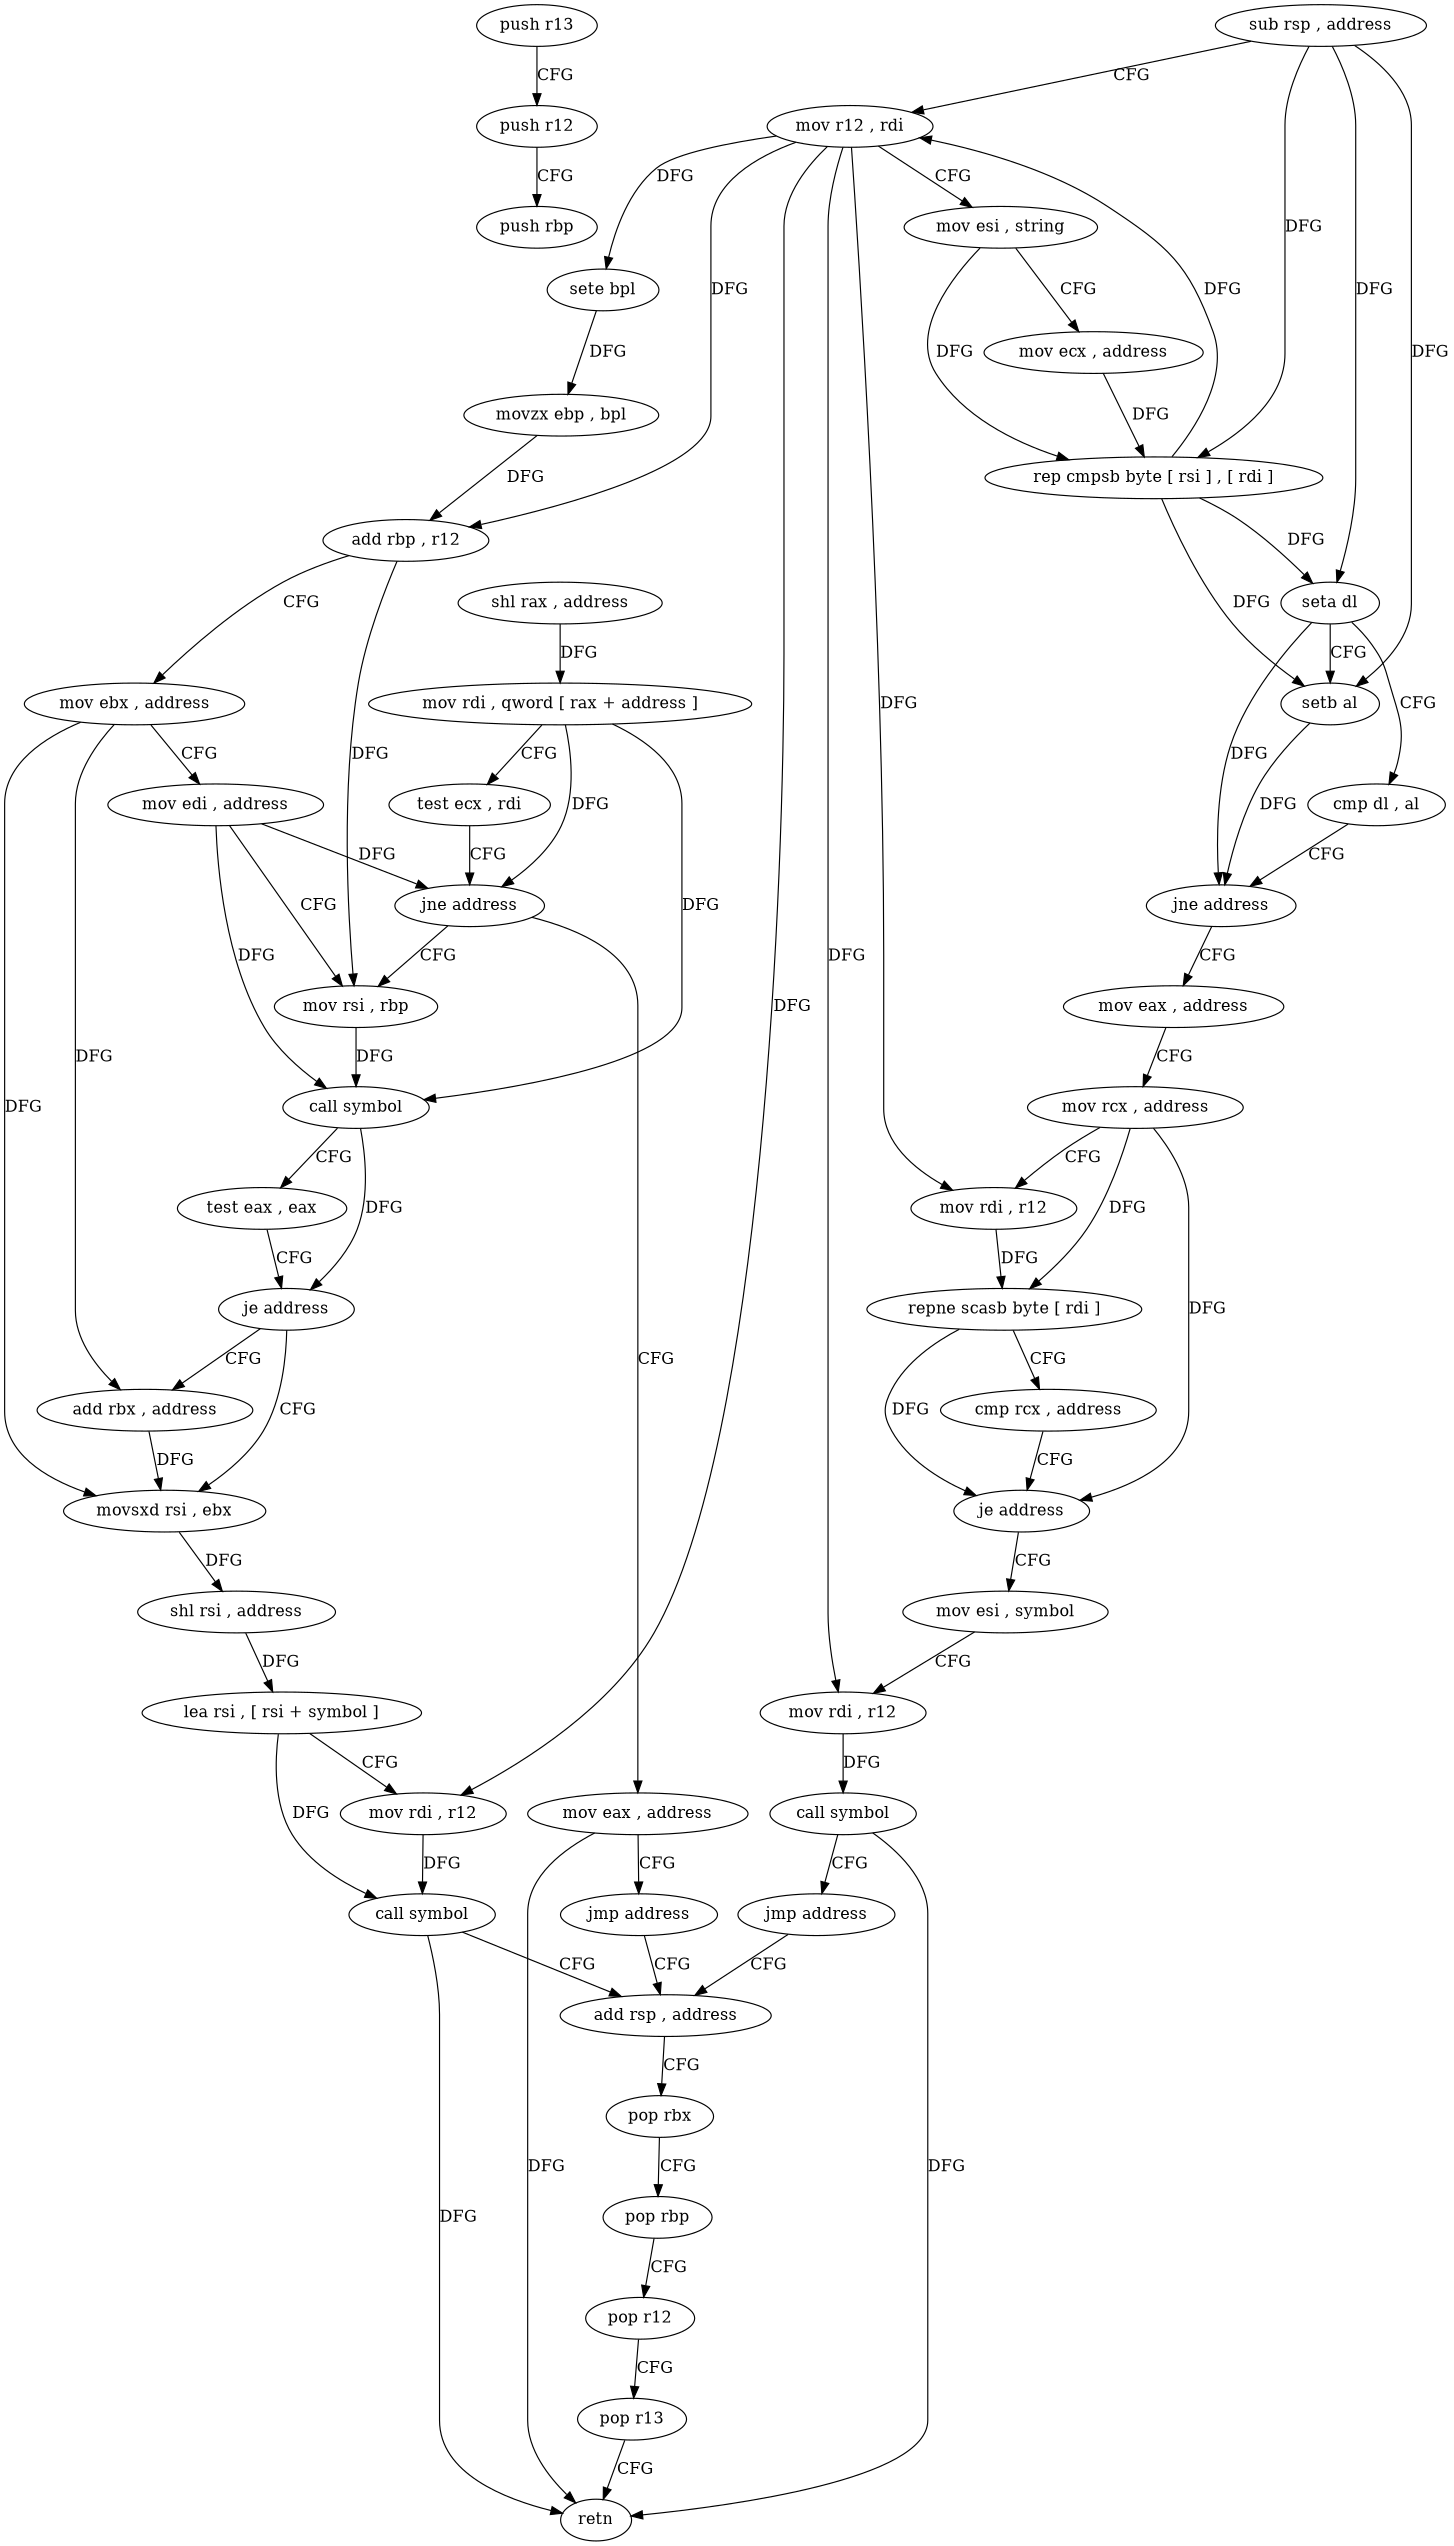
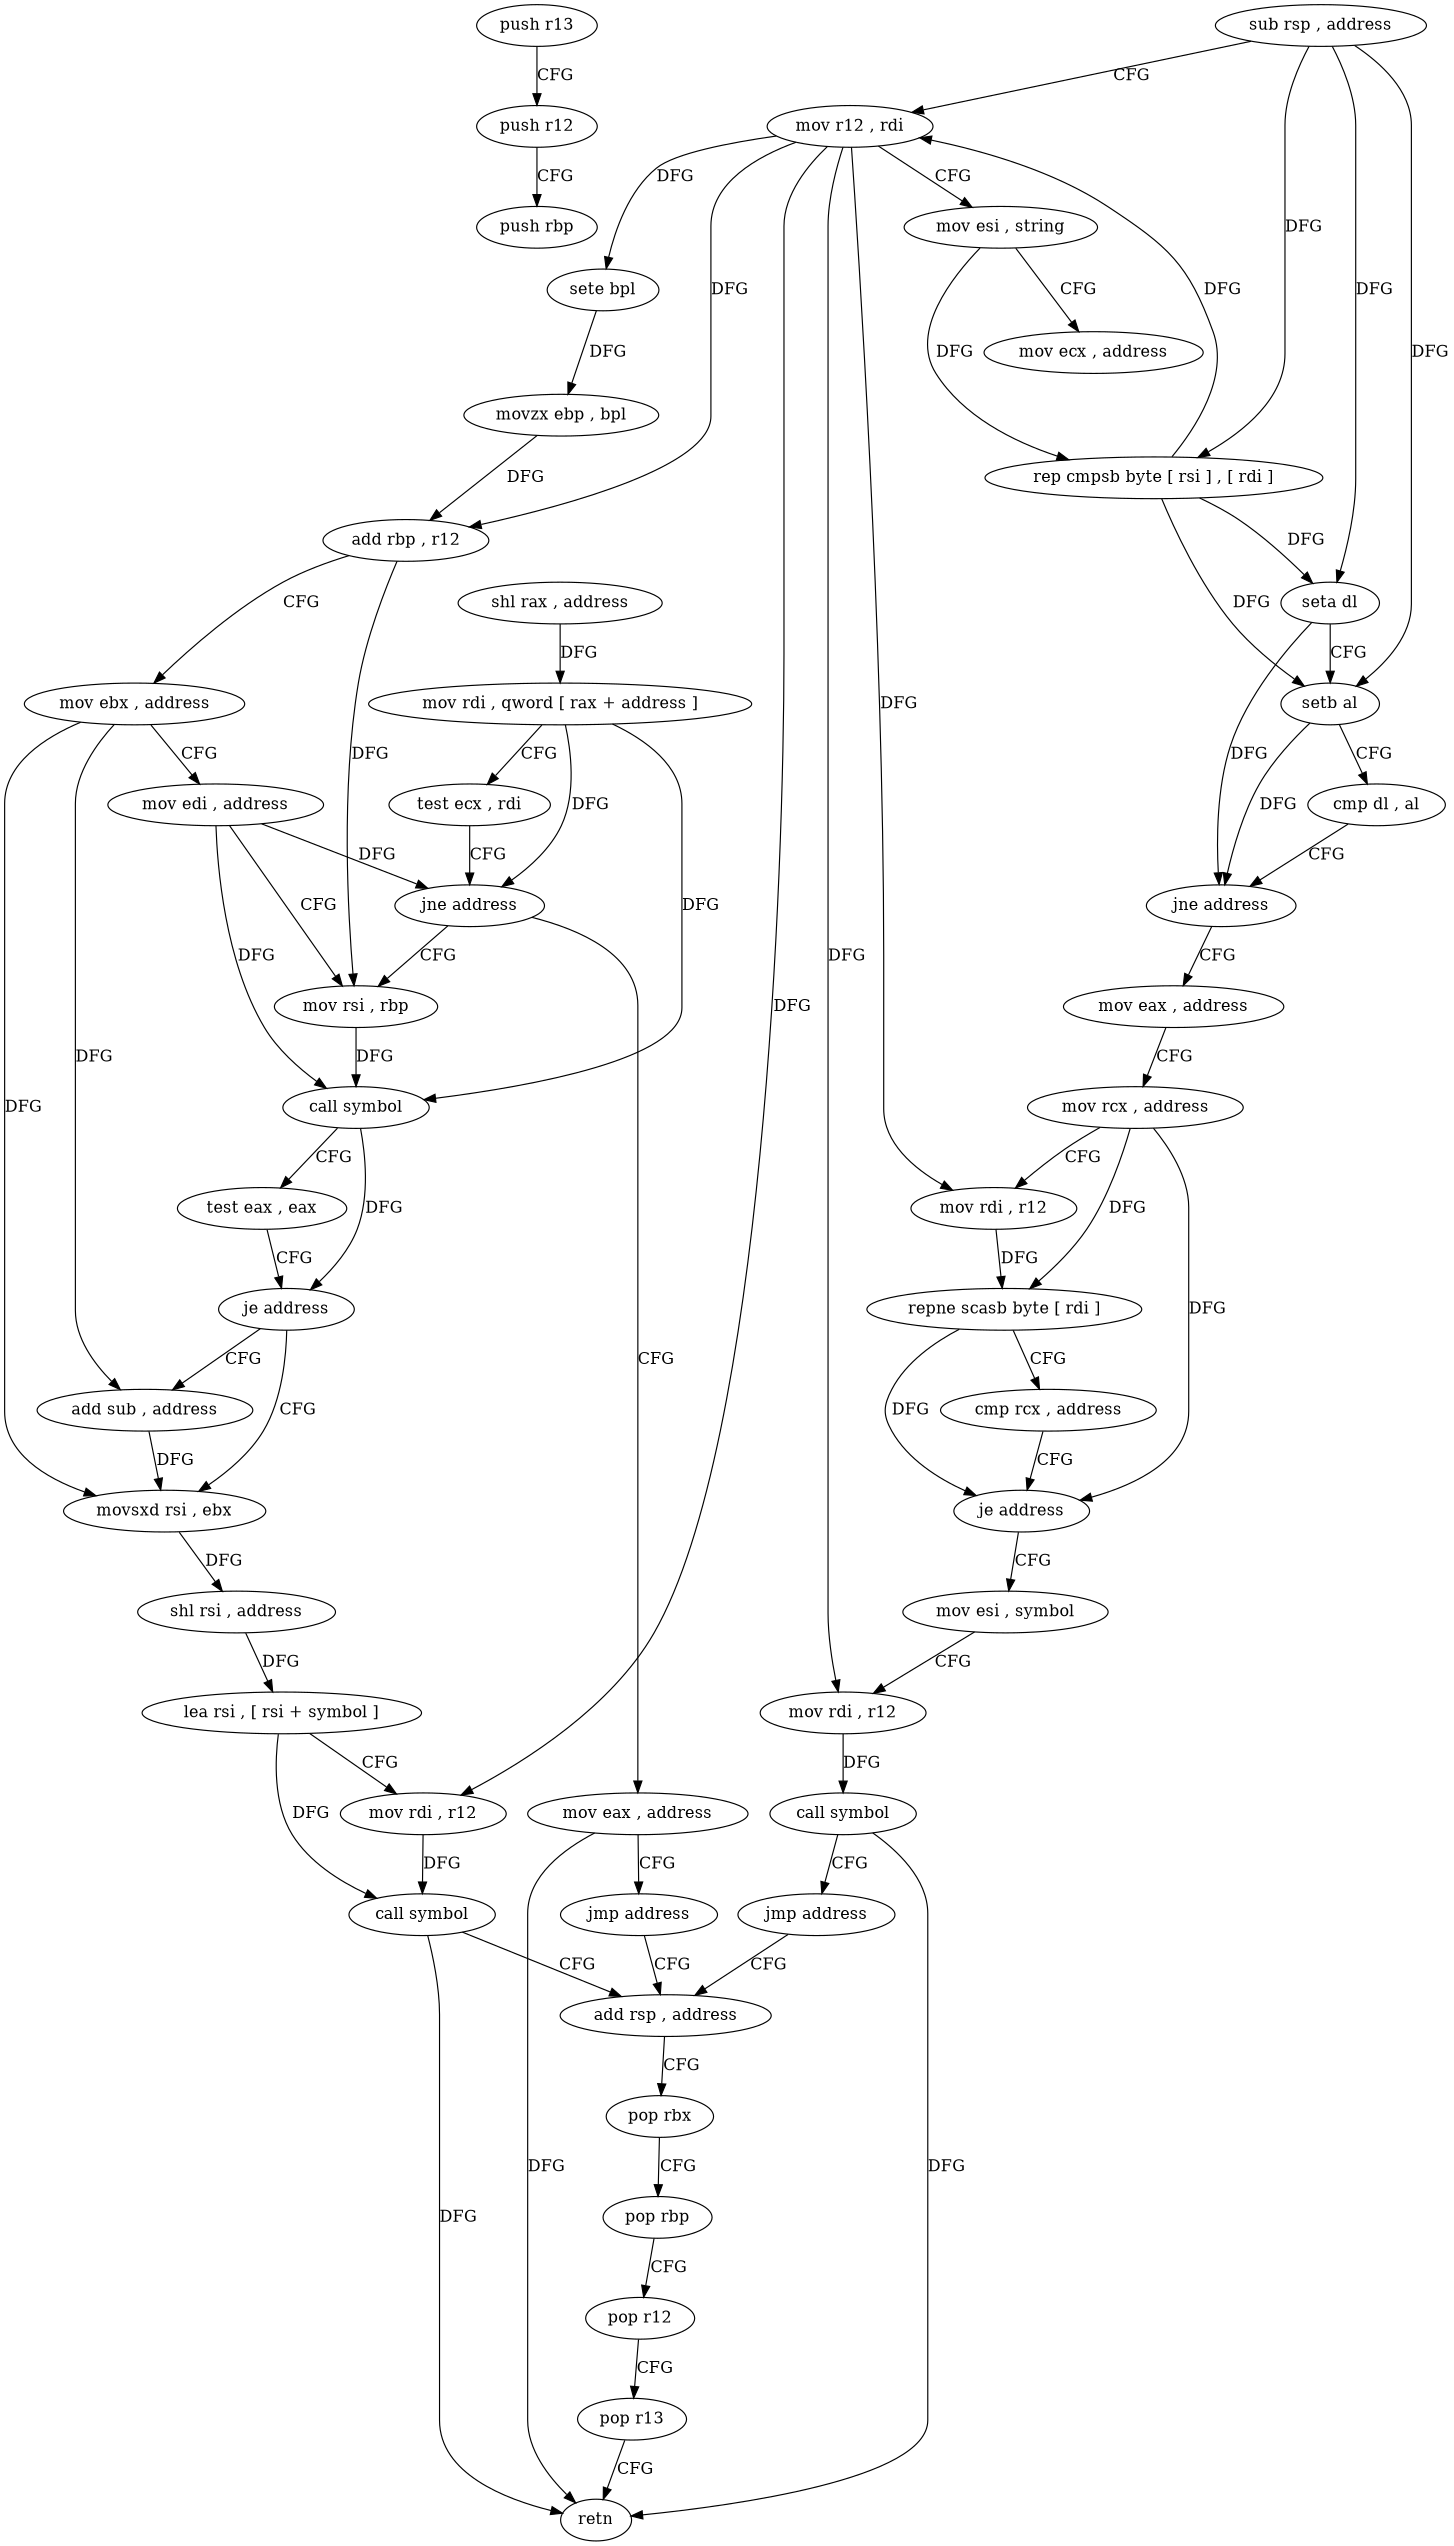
(1121, 410) -> none
(1392, 693) -> (1351, 749)
(145, 1410) -> (145, 1410)
